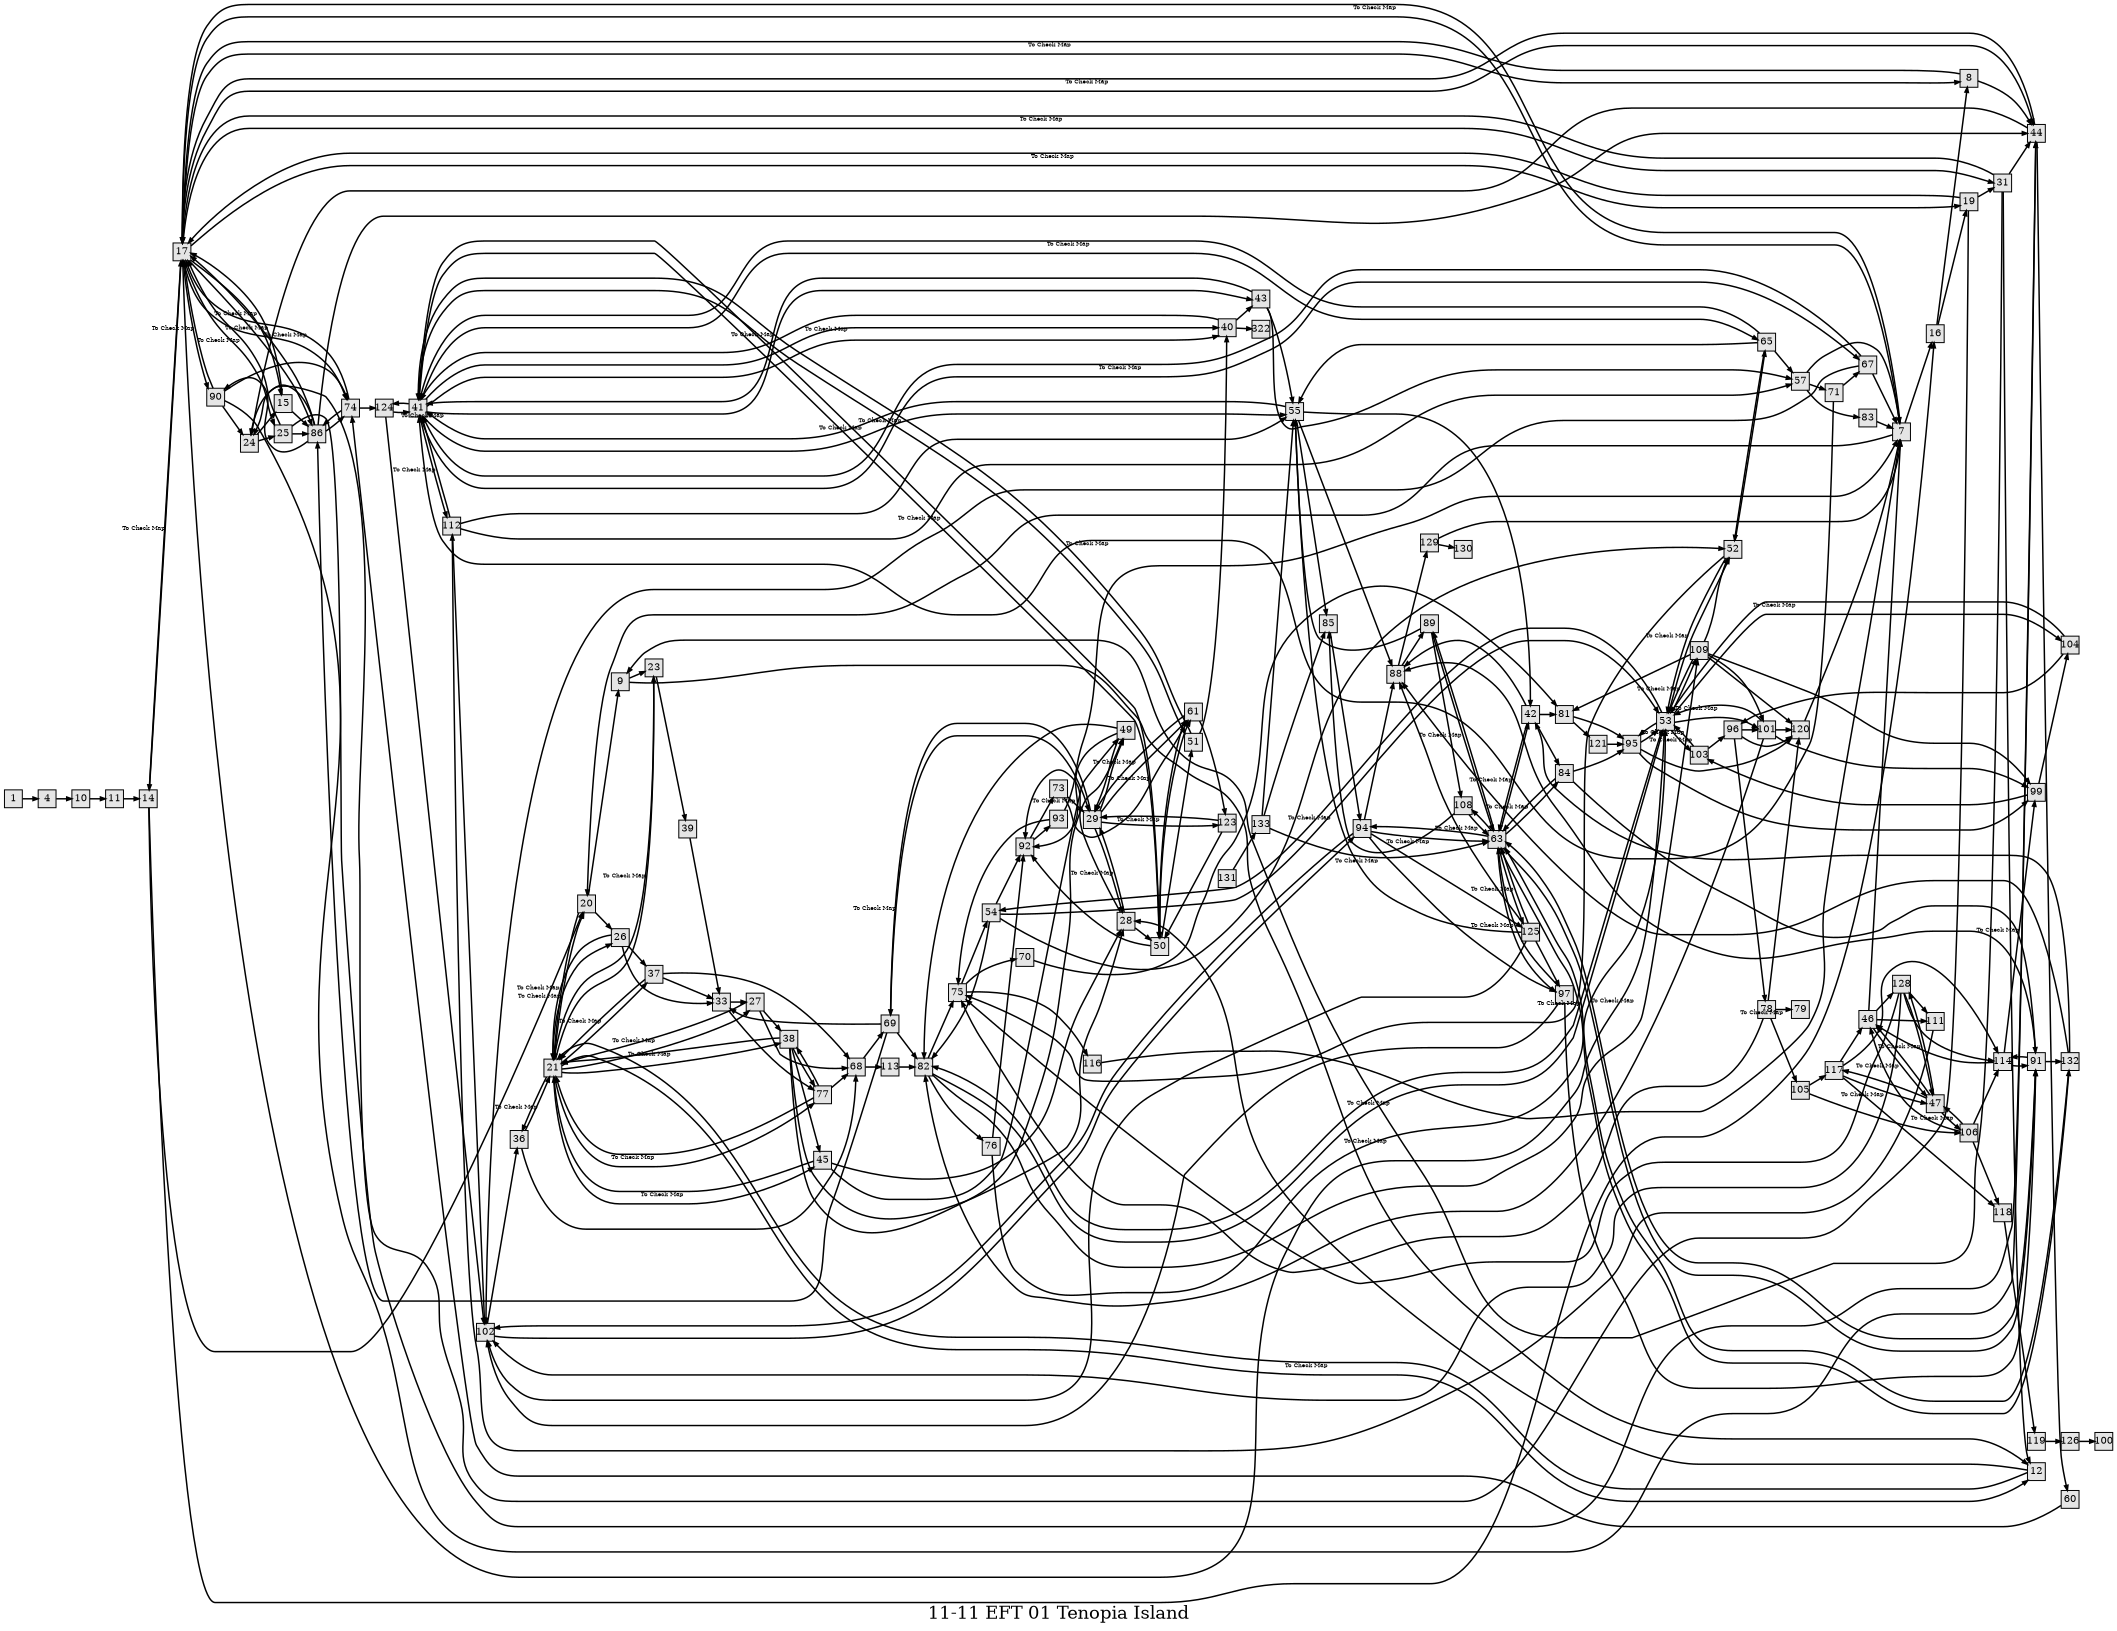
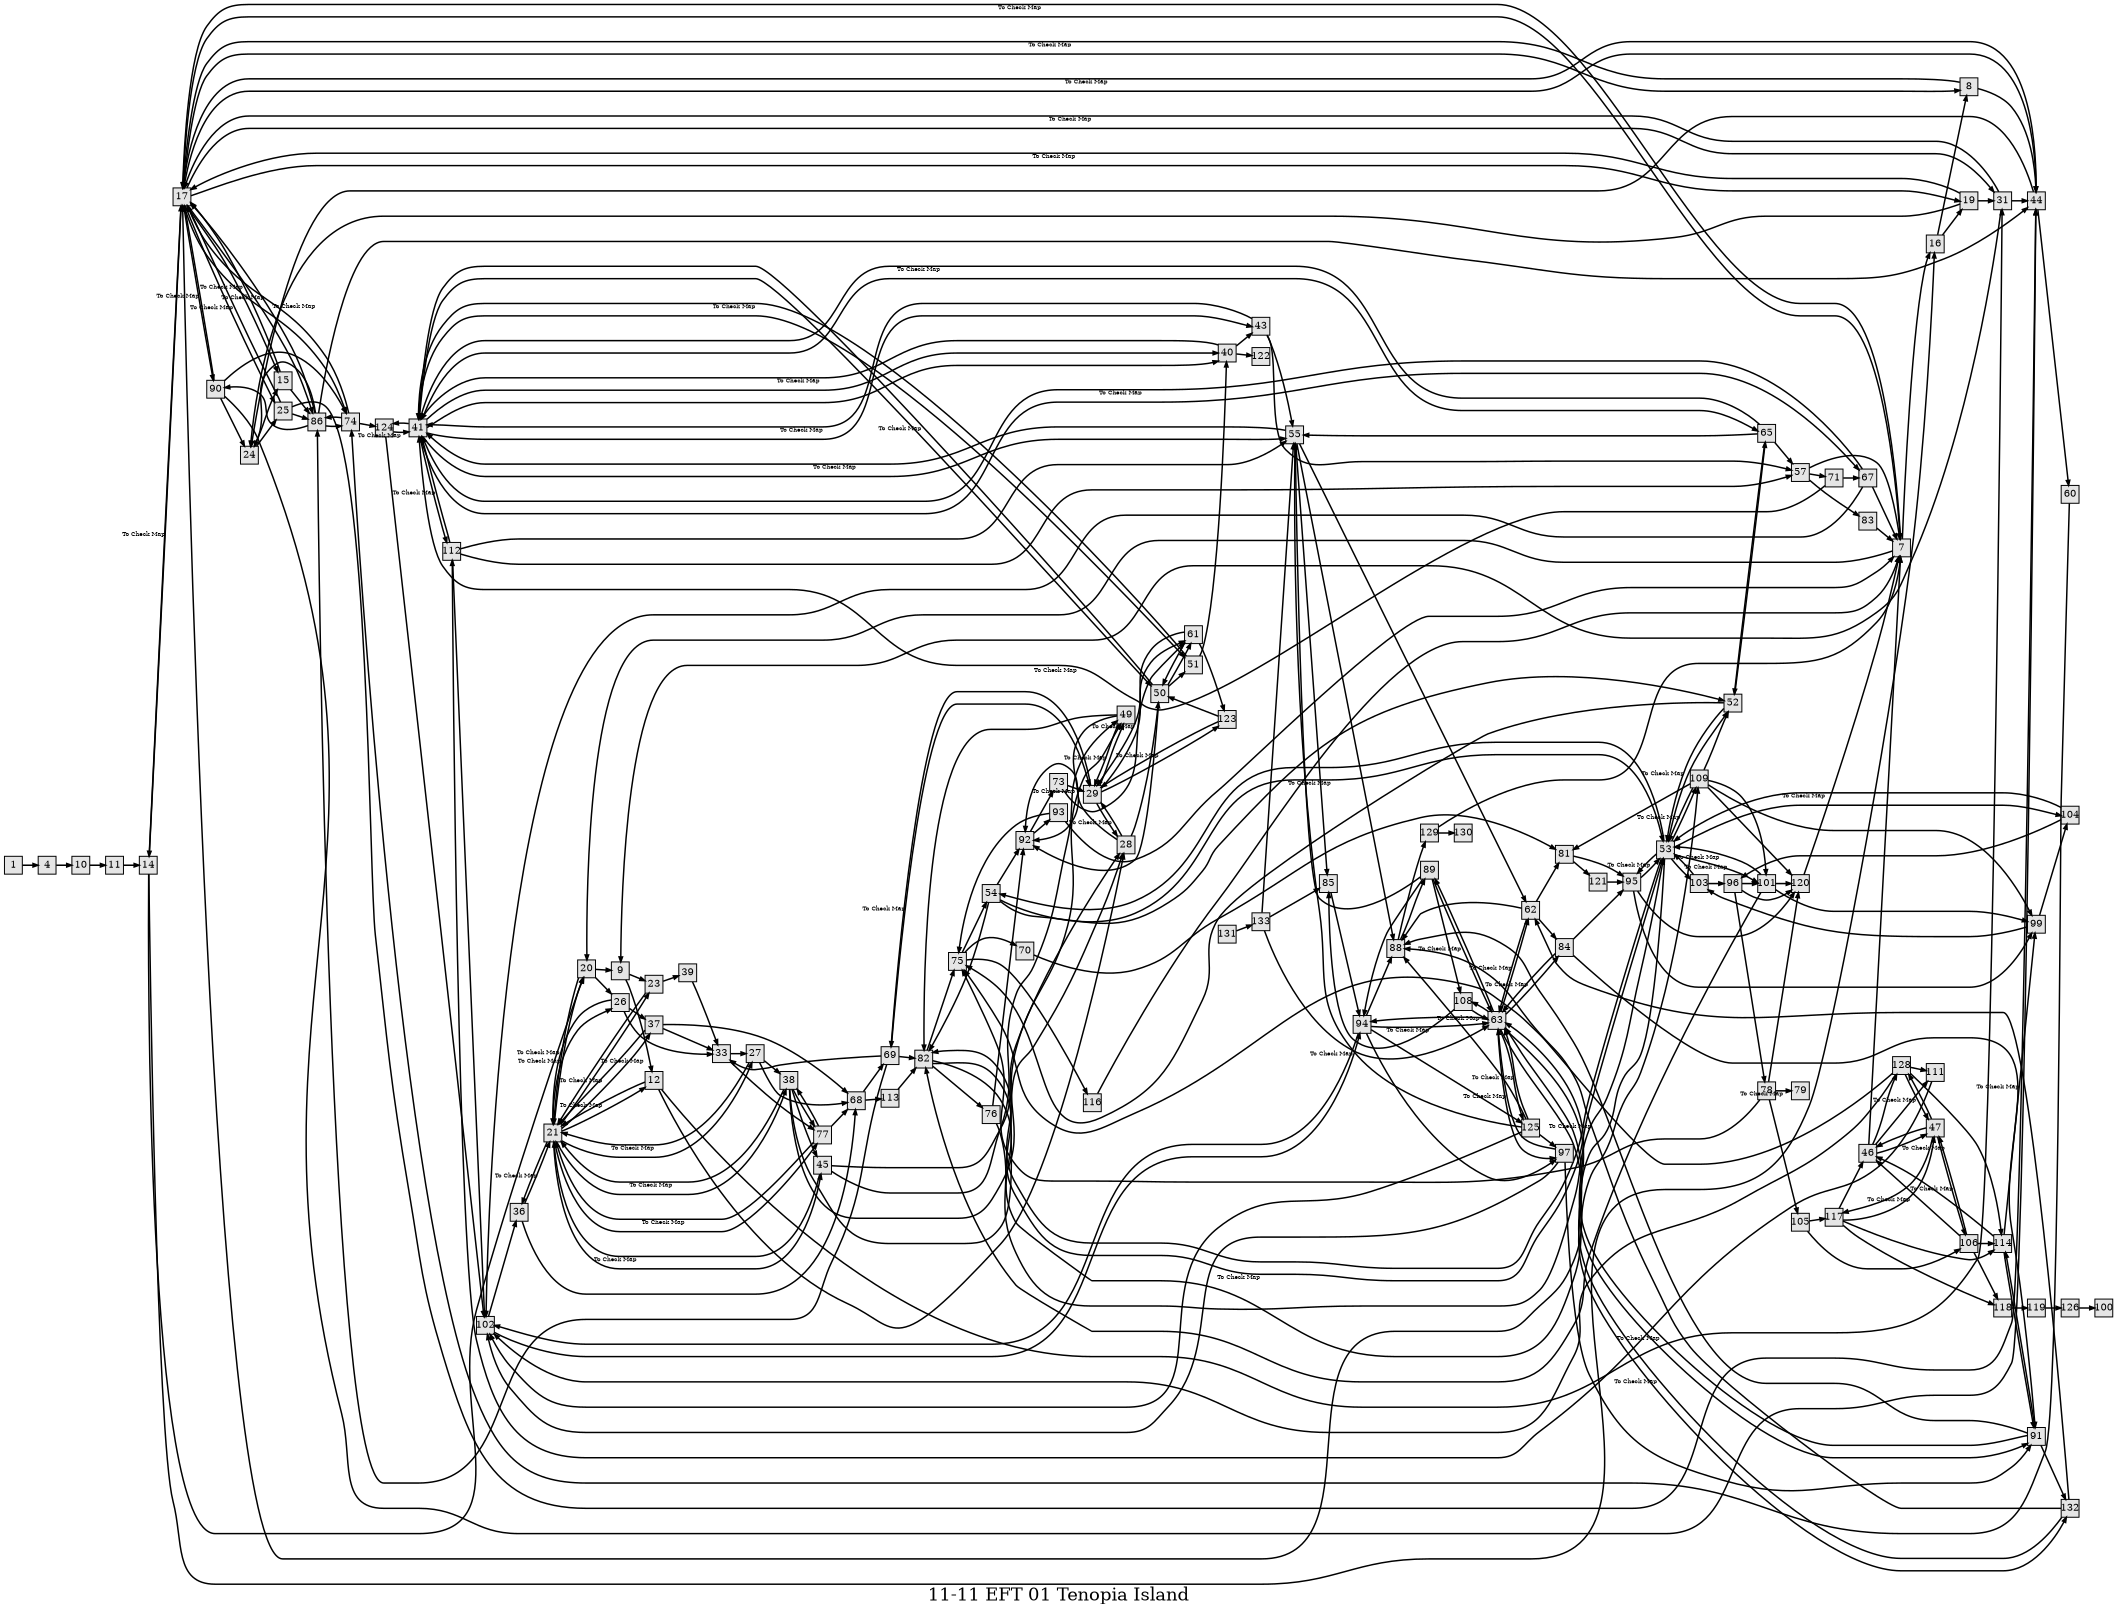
(1261, 329) -> (1261, 357)
(1531, 714) -> (1531, 910)
(2009, 825) -> (1799, 1333)
none -> (1384, 940)
